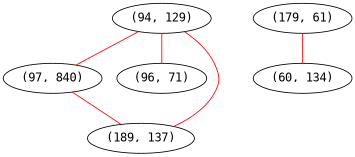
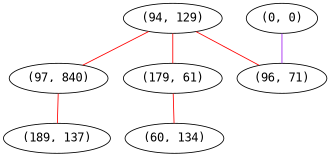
none -> (282, 18)
(218, 83) -> (173, 48)
